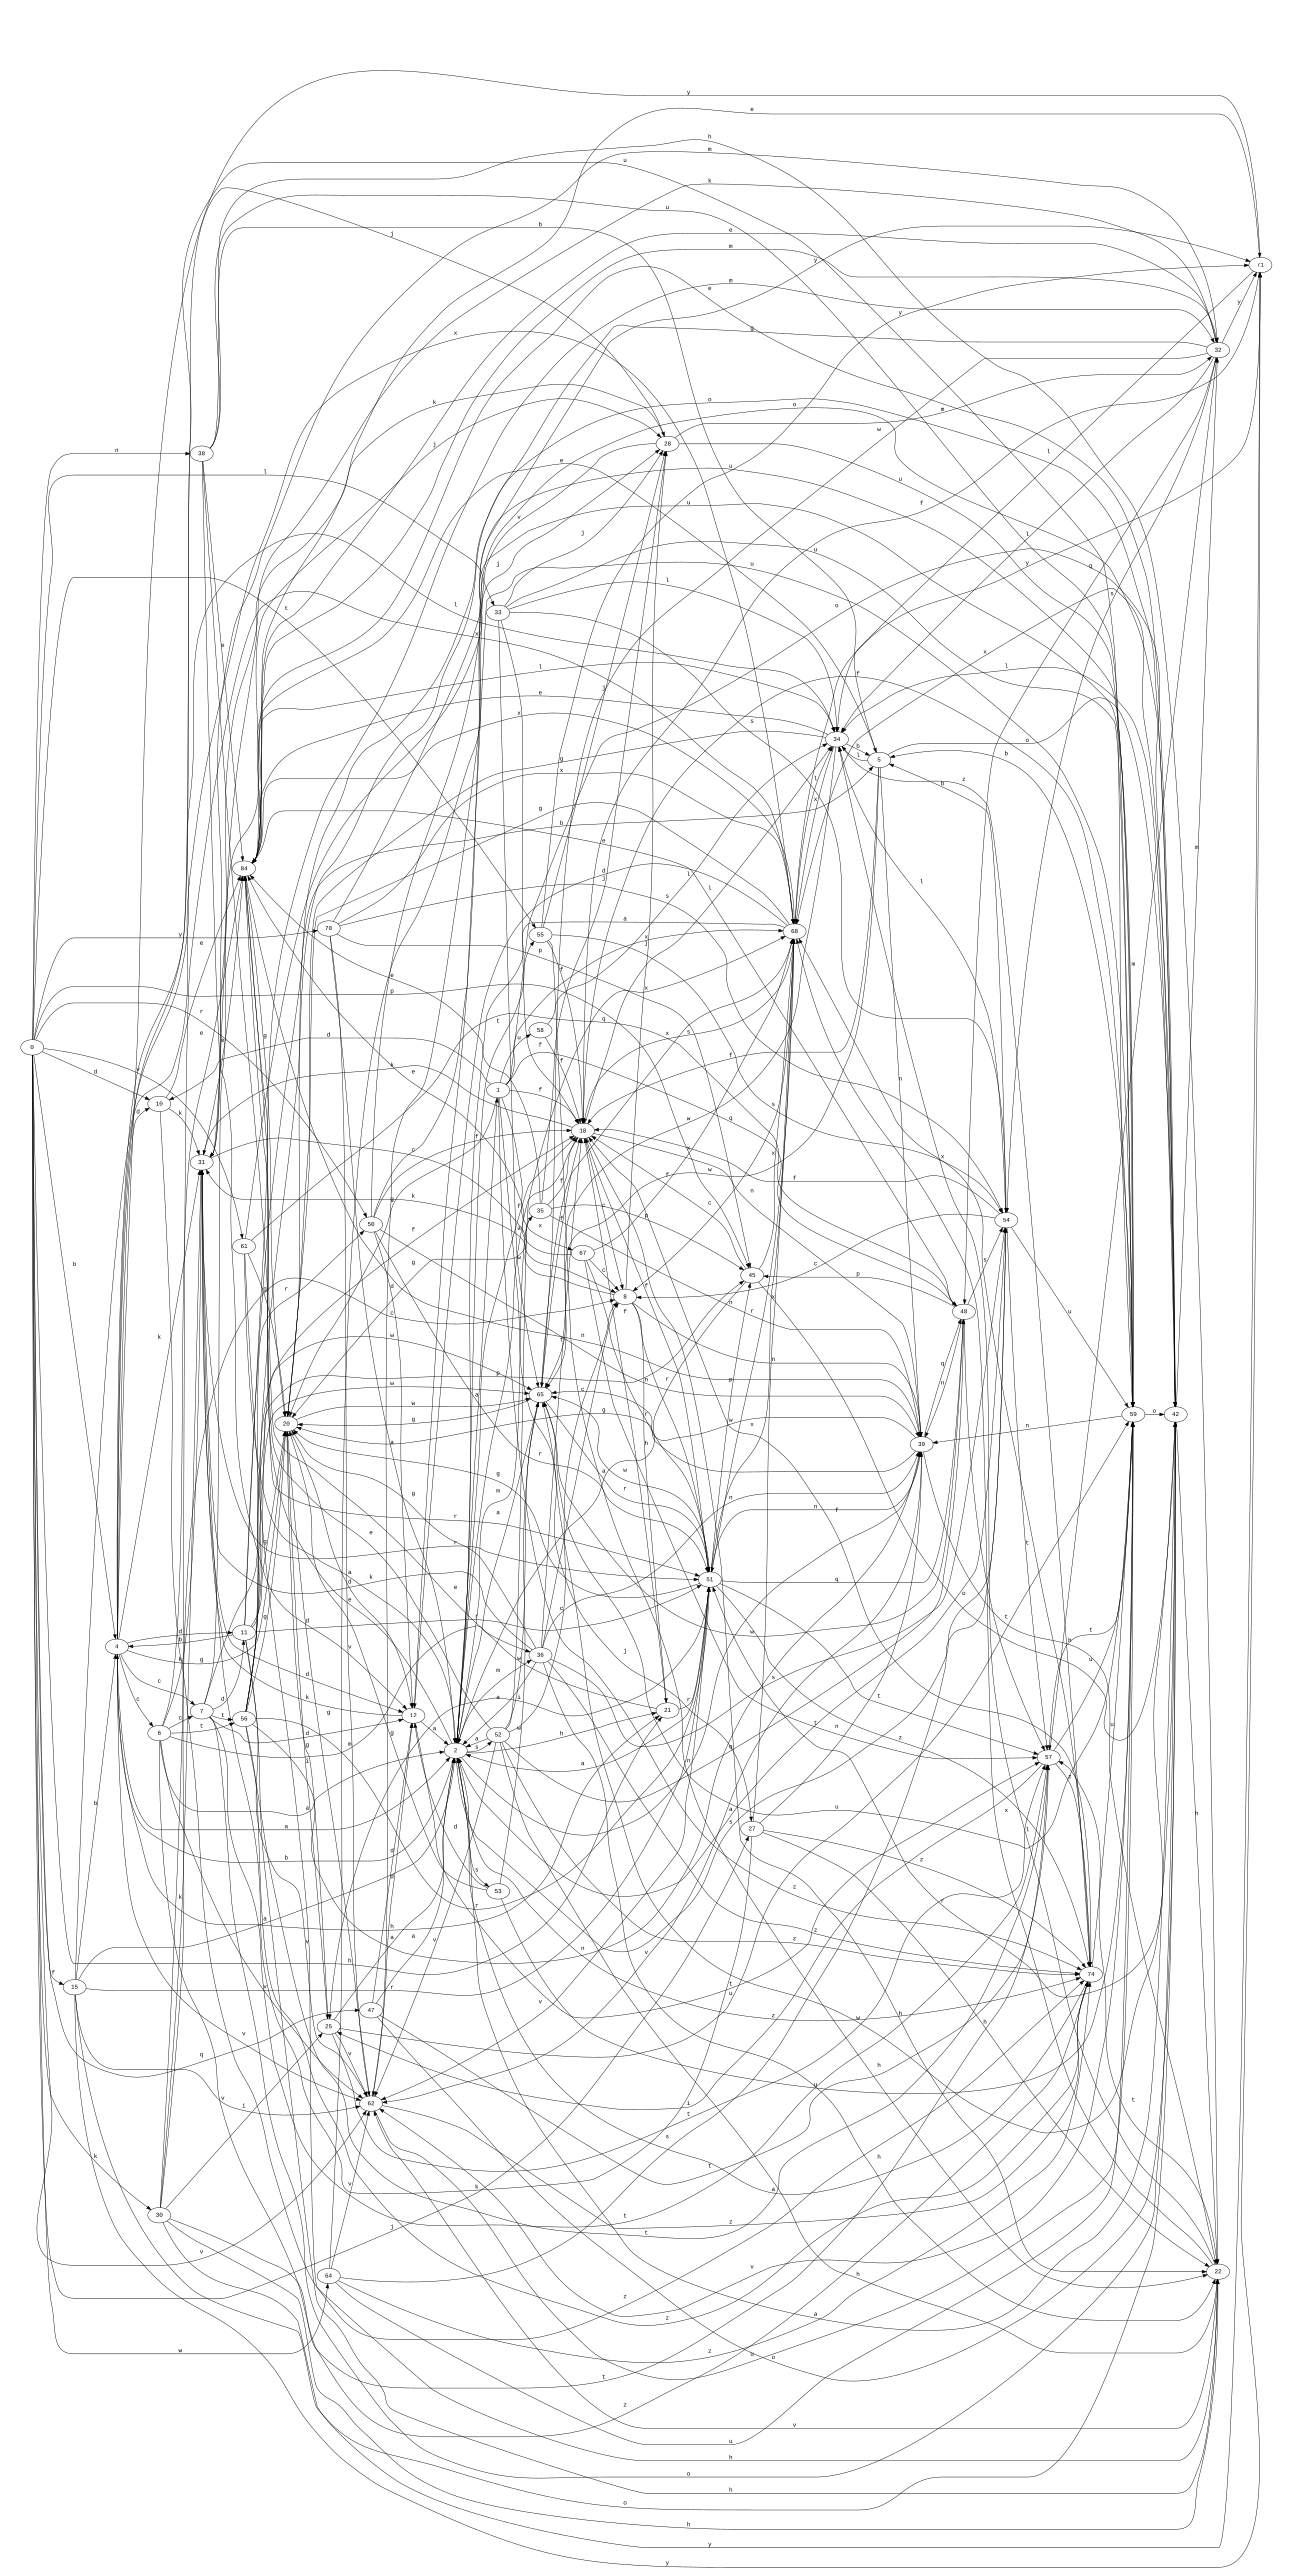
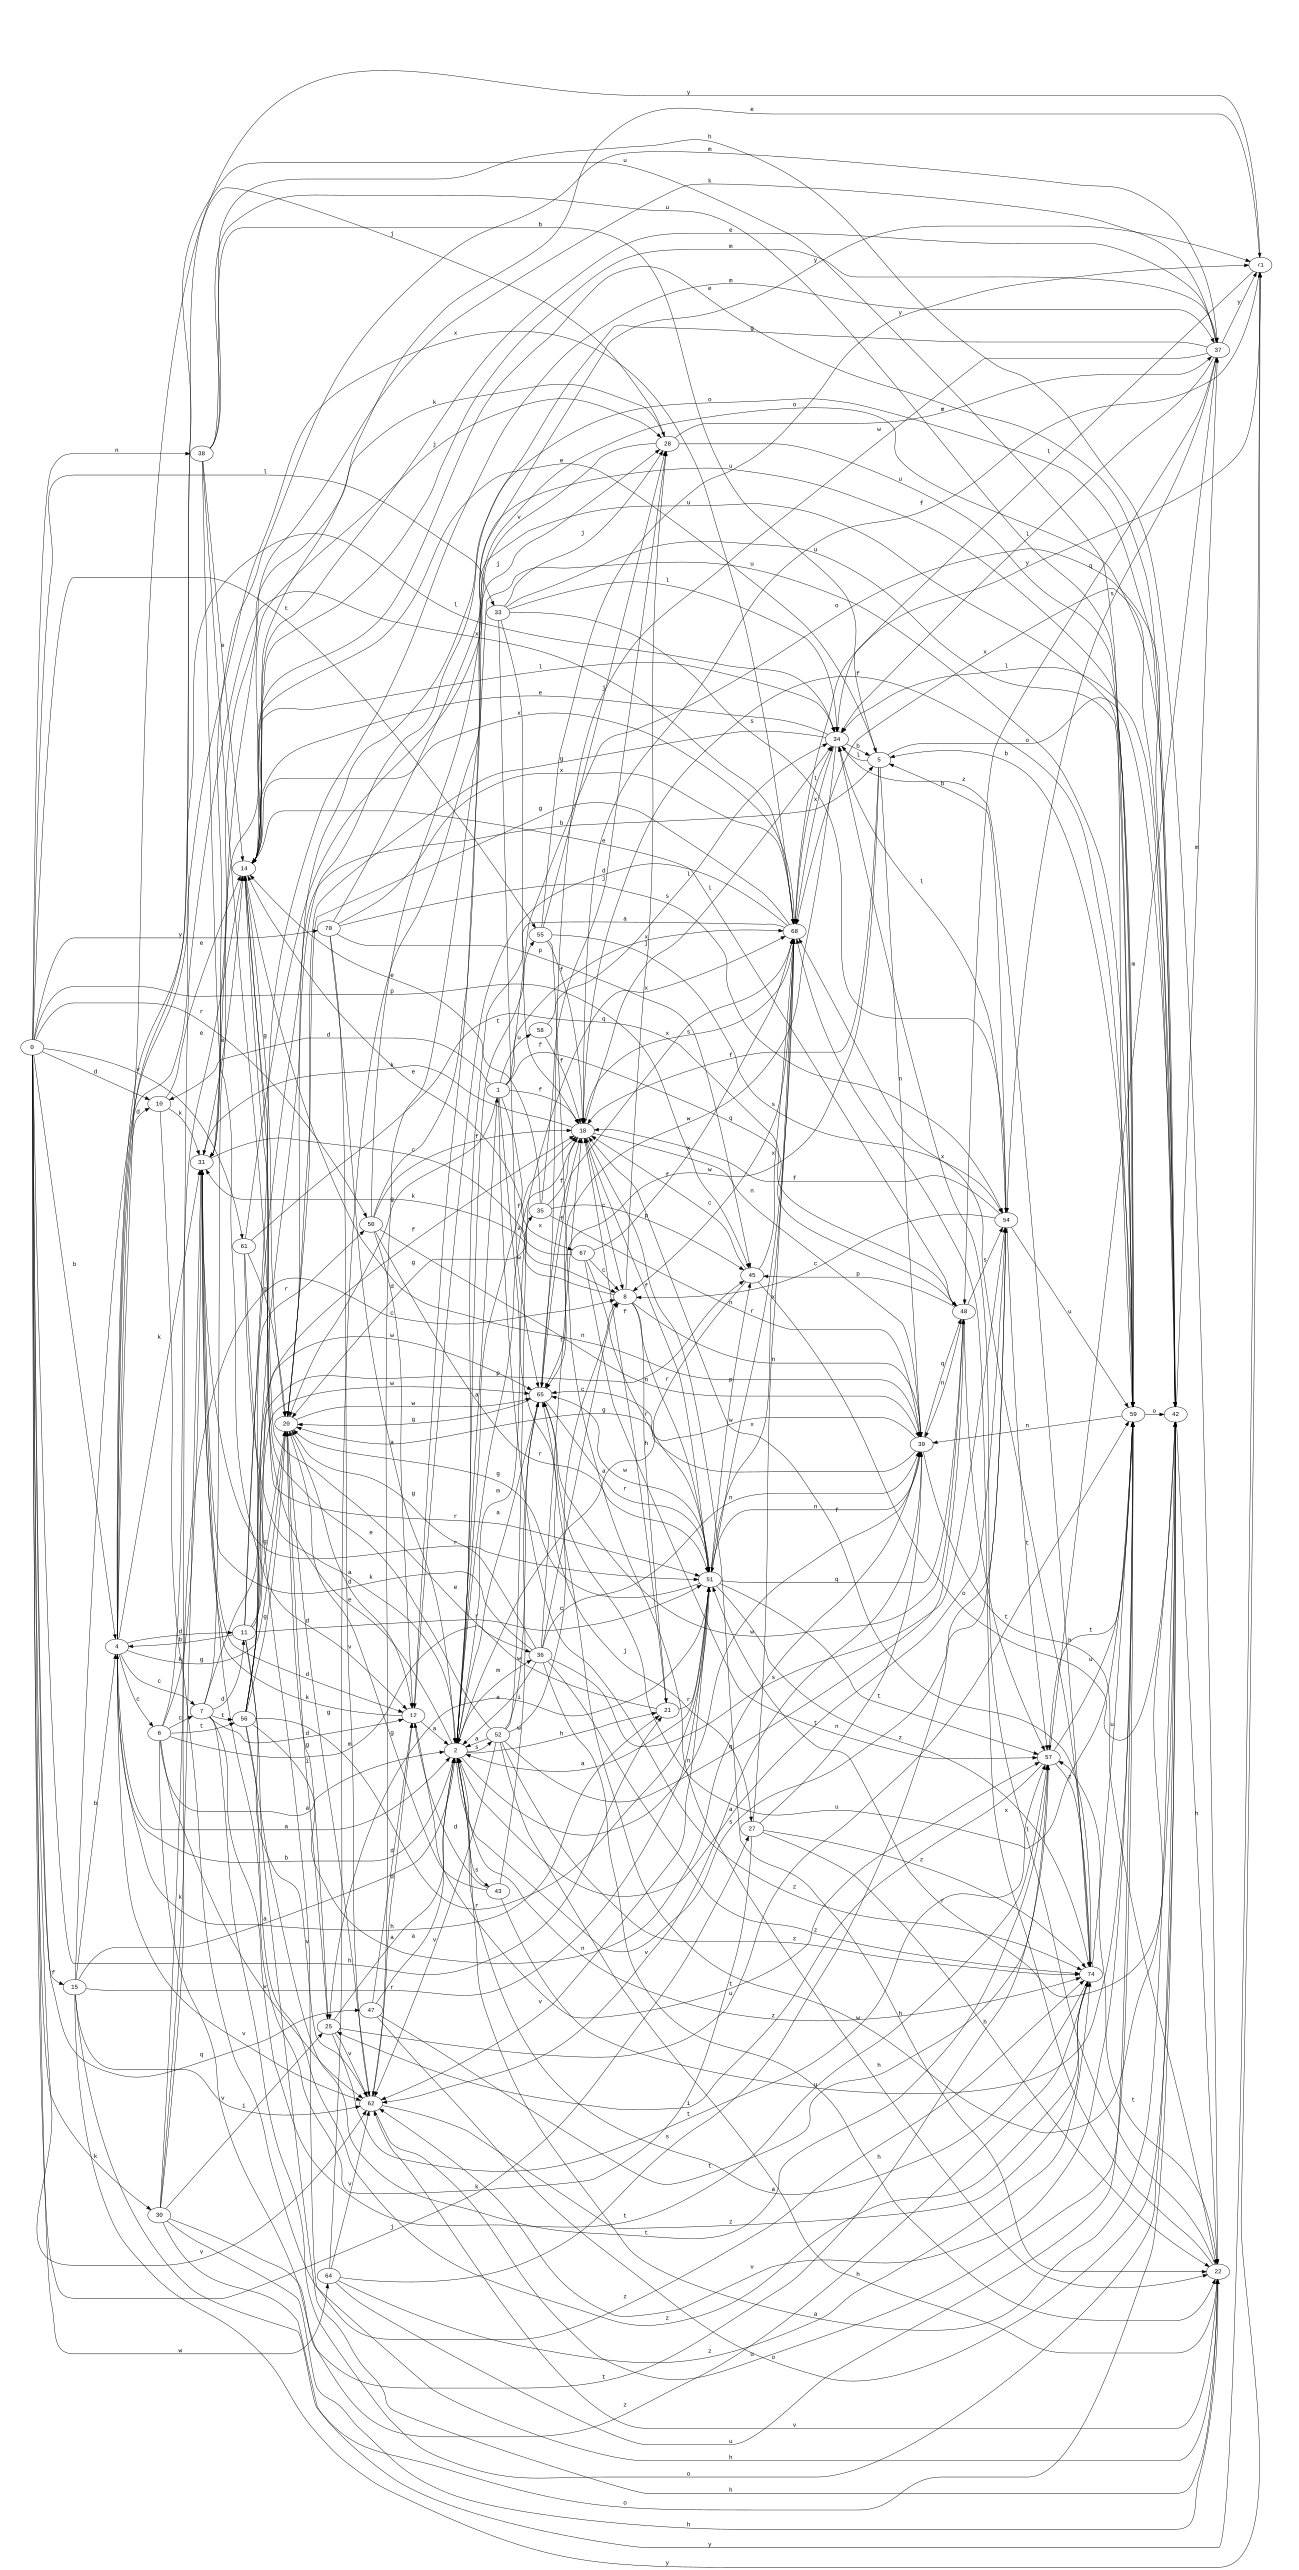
(1218, 350) -> (1218, 350)
(244, 869) -> (244, 869)
(498, 1891) -> (498, 1891)
